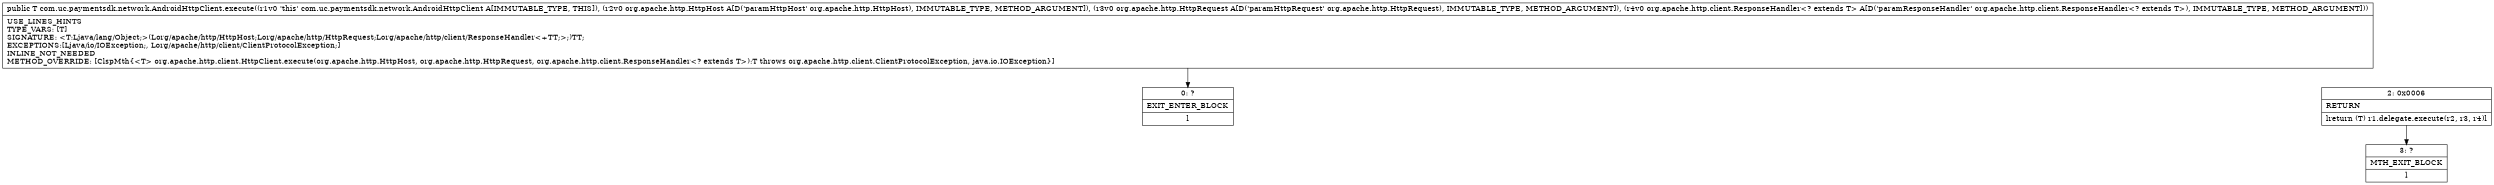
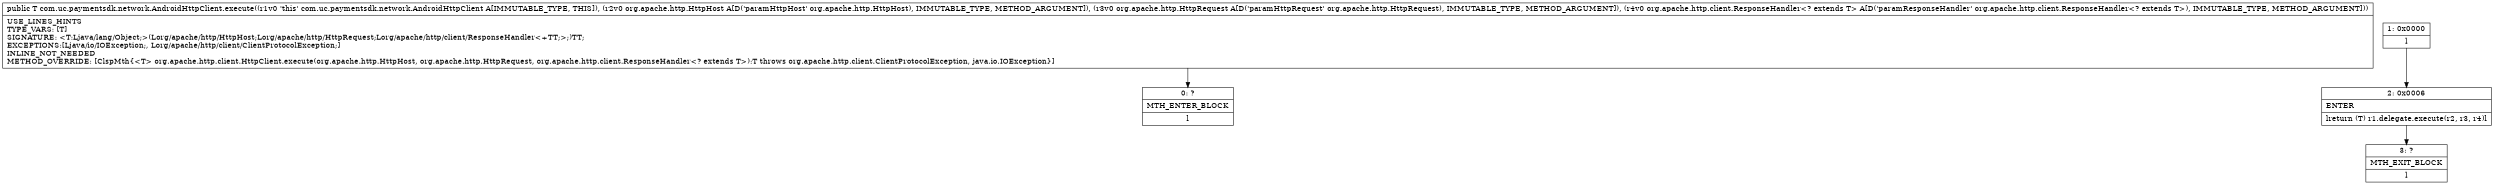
none -> (2407, 36)
(1188, 106) -> (1188, 106)
(2343, 106) -> (2340, 106)
